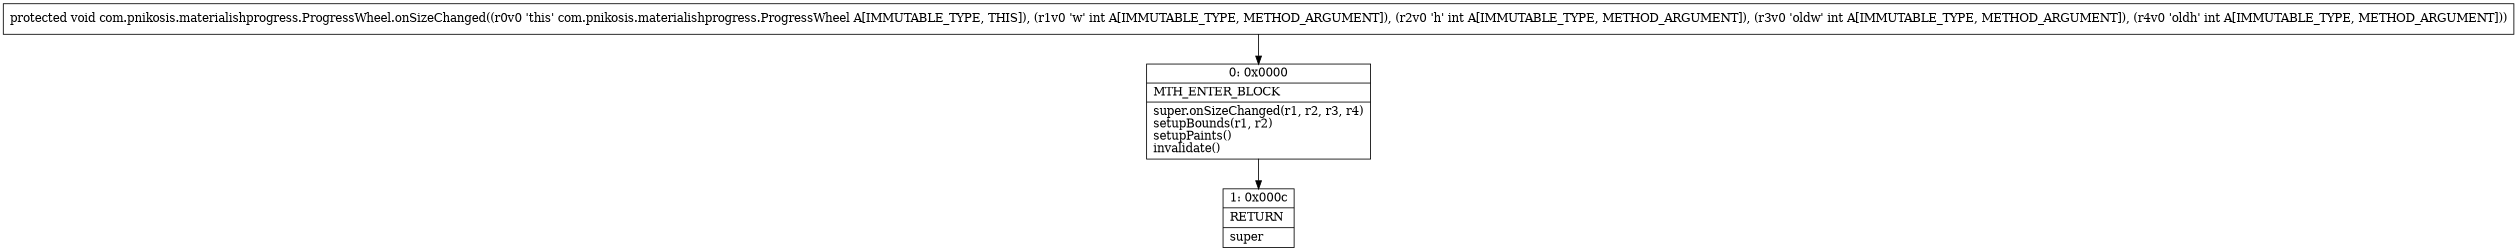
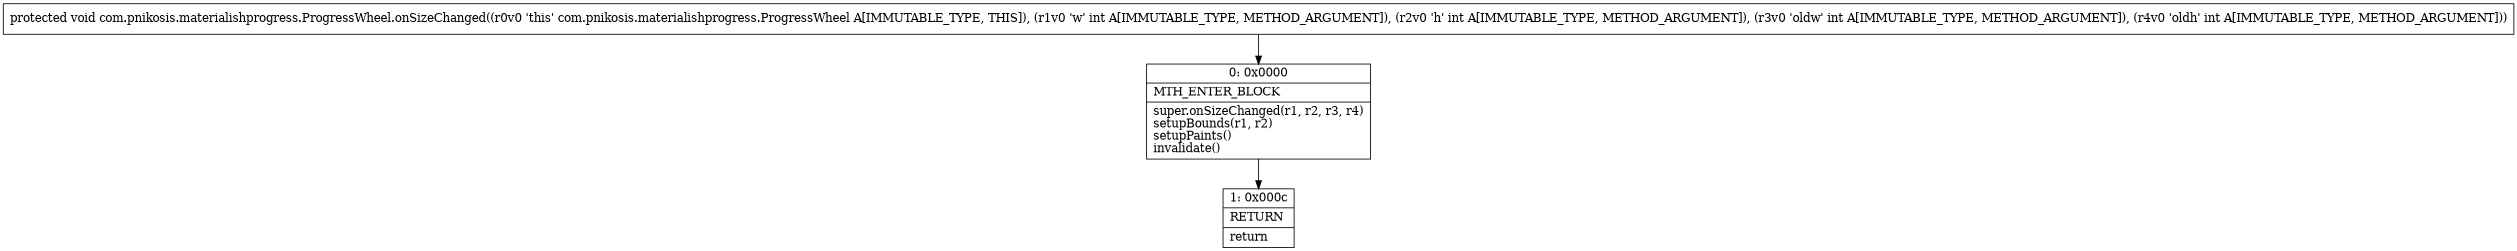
(1247, 237) -> (1249, 237)
